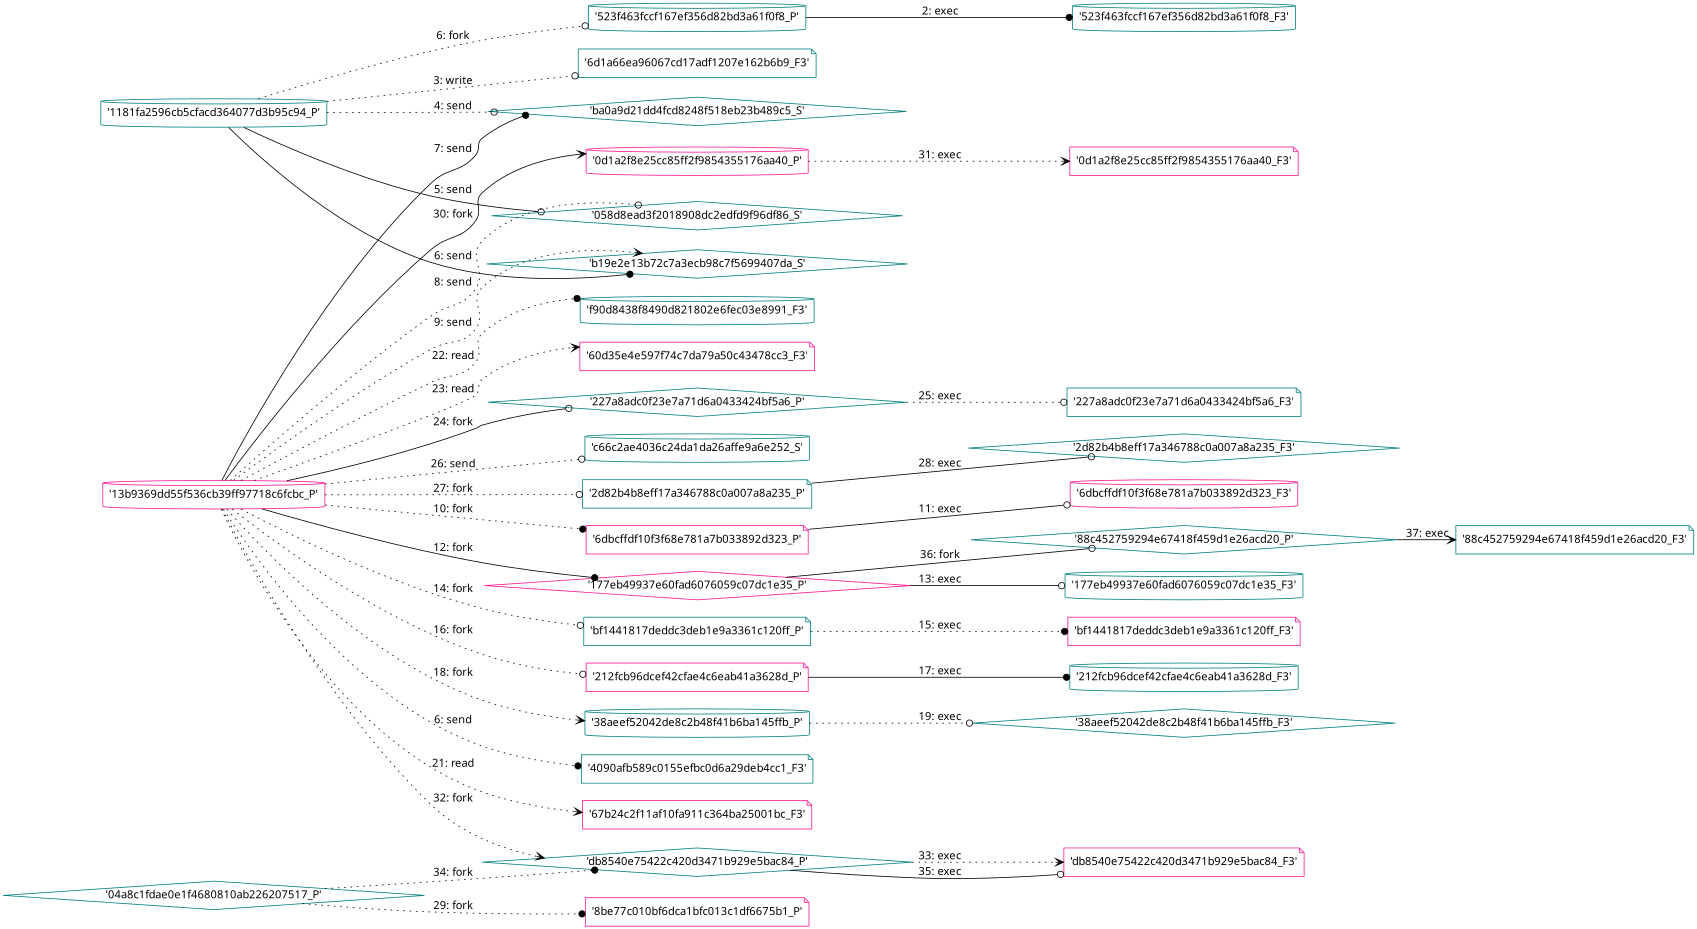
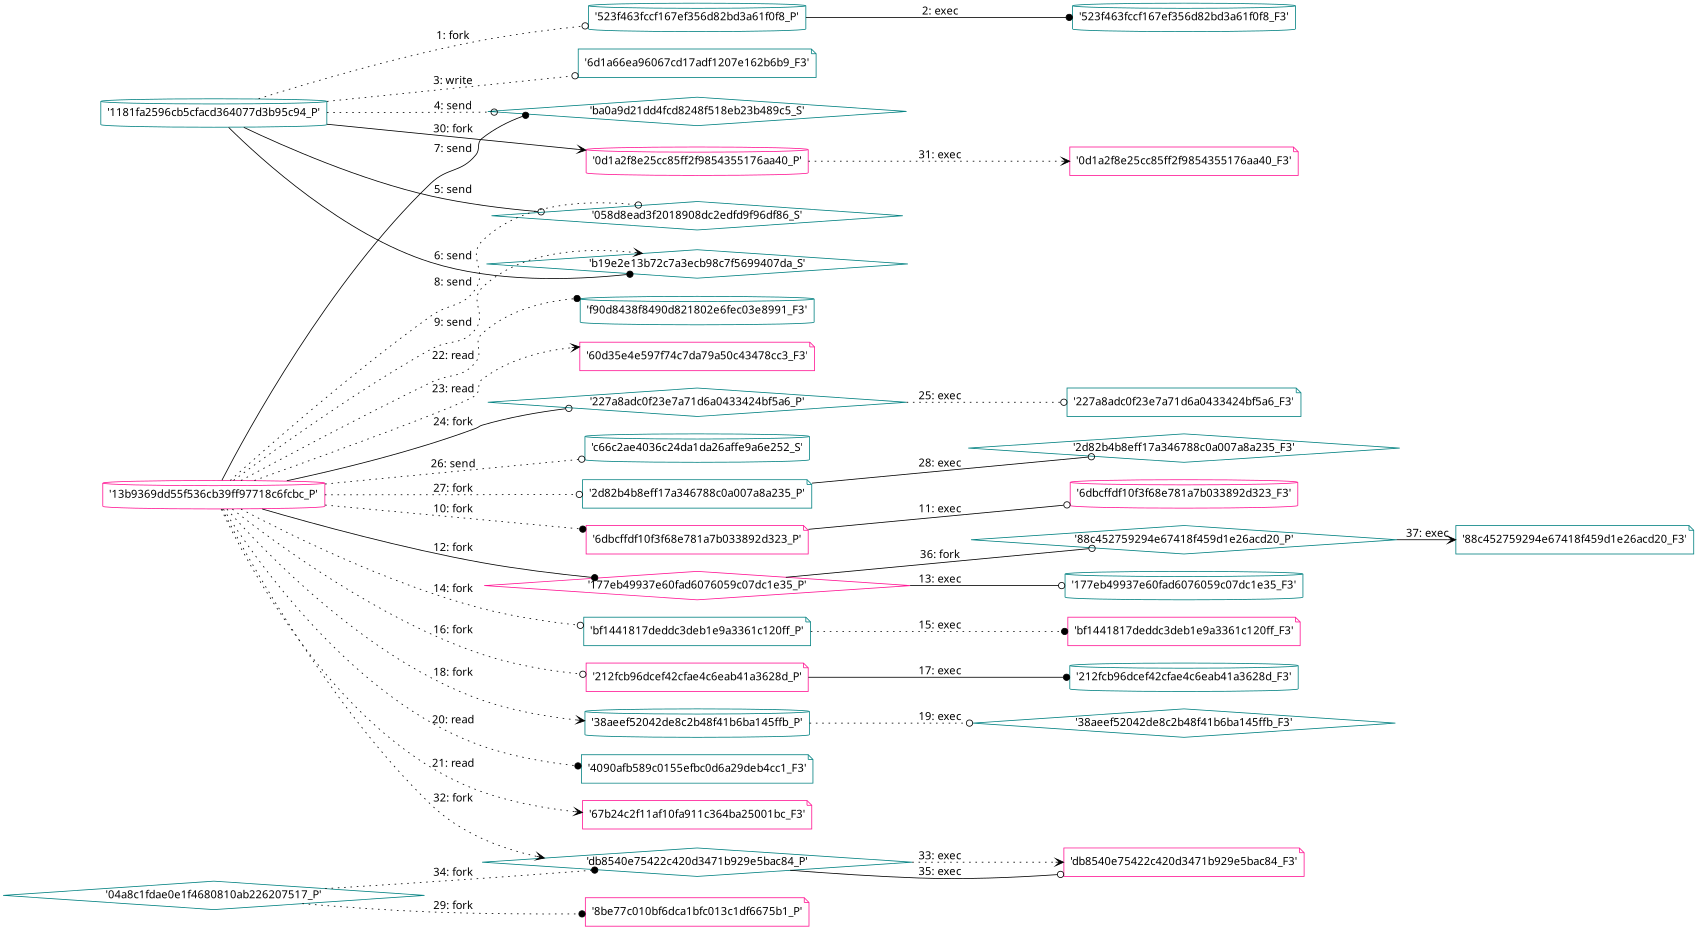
(453, 36) -> (453, 36)
(387, 291) -> (452, 137)
(453, 720) -> (453, 720)
